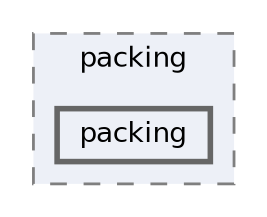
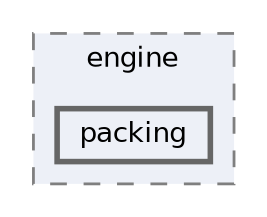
(134, 60) -> (134, 60)
